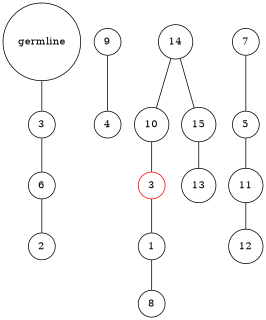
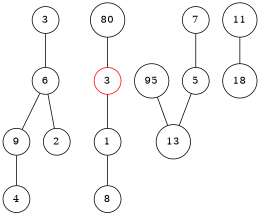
(42, 42) -> none
(176, 42) -> none
none -> (31, 111)
(152, 125) -> (108, 20)
(199, 125) -> (152, 81)
(246, 153) -> (185, 110)
(246, 246) -> (240, 81)
